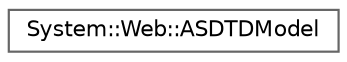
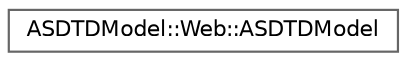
(174, 31) -> (203, 31)
